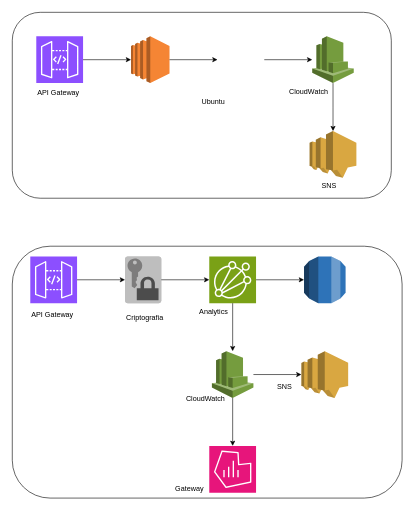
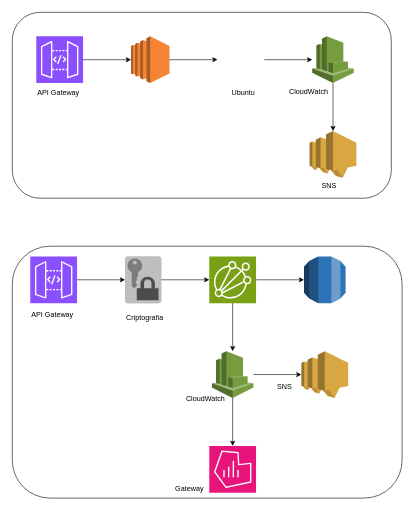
(222, 105) -> (252, 96)
(222, 315) -> none
